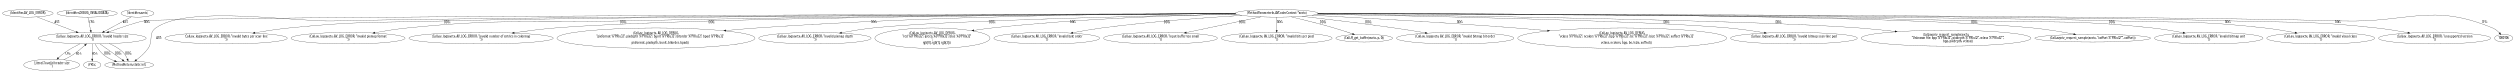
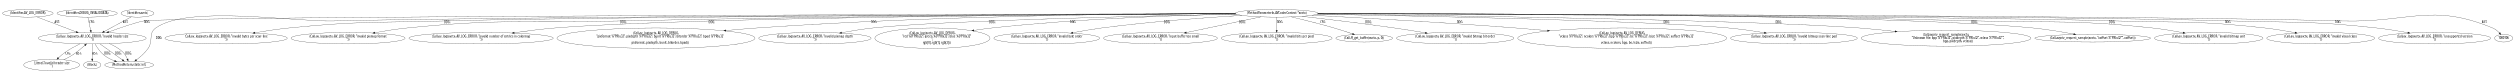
(1323, 23) -> (1323, 23)
(2485, 23) -> (2485, 23)
(159, 38) -> (159, 38)
(92, 65) -> (92, 65)
